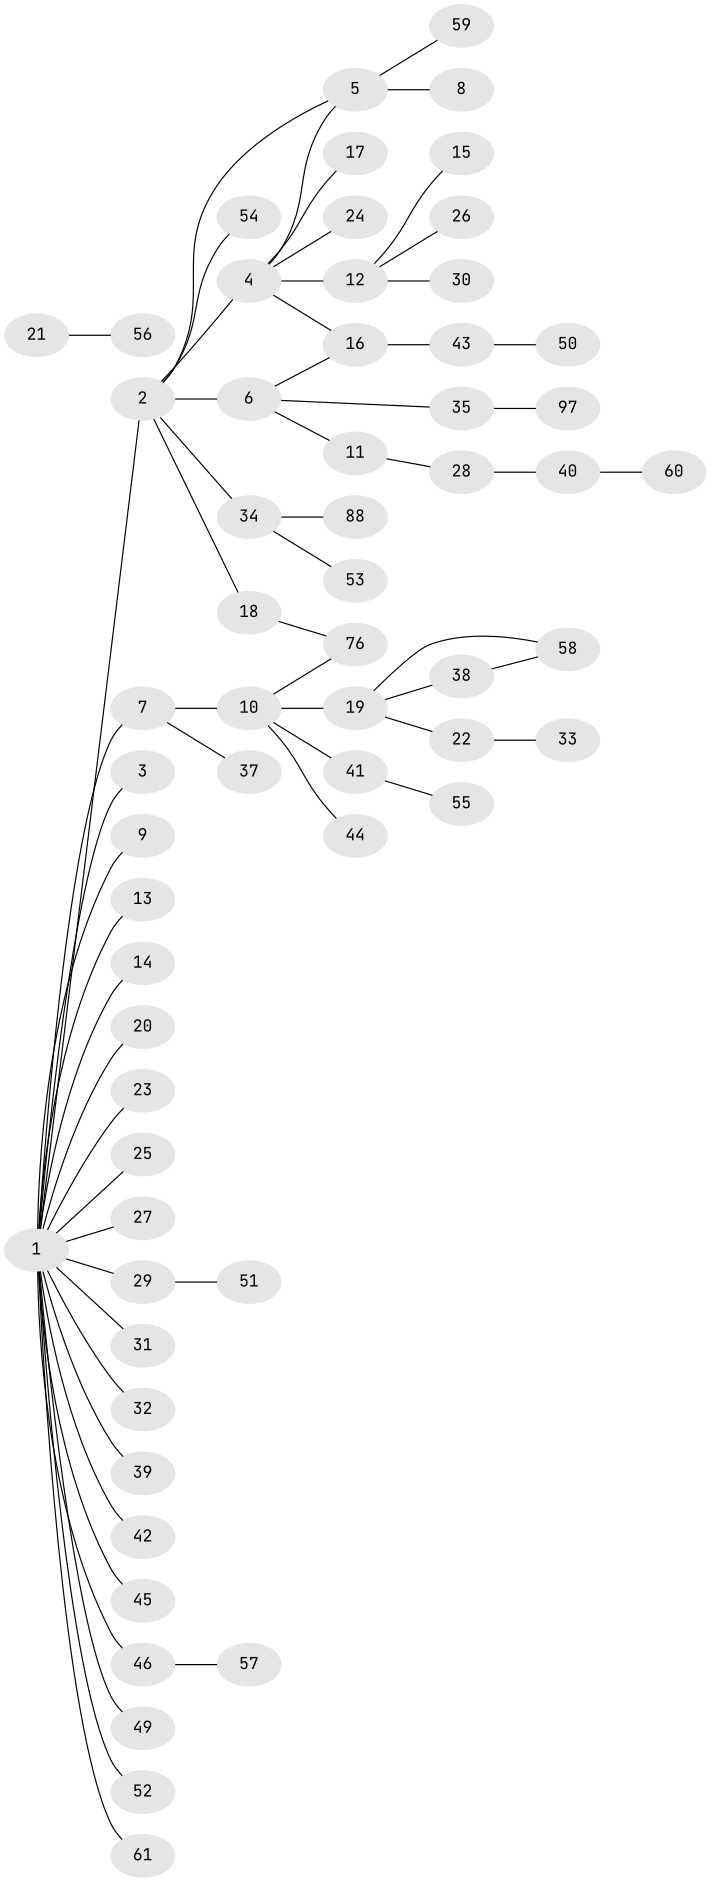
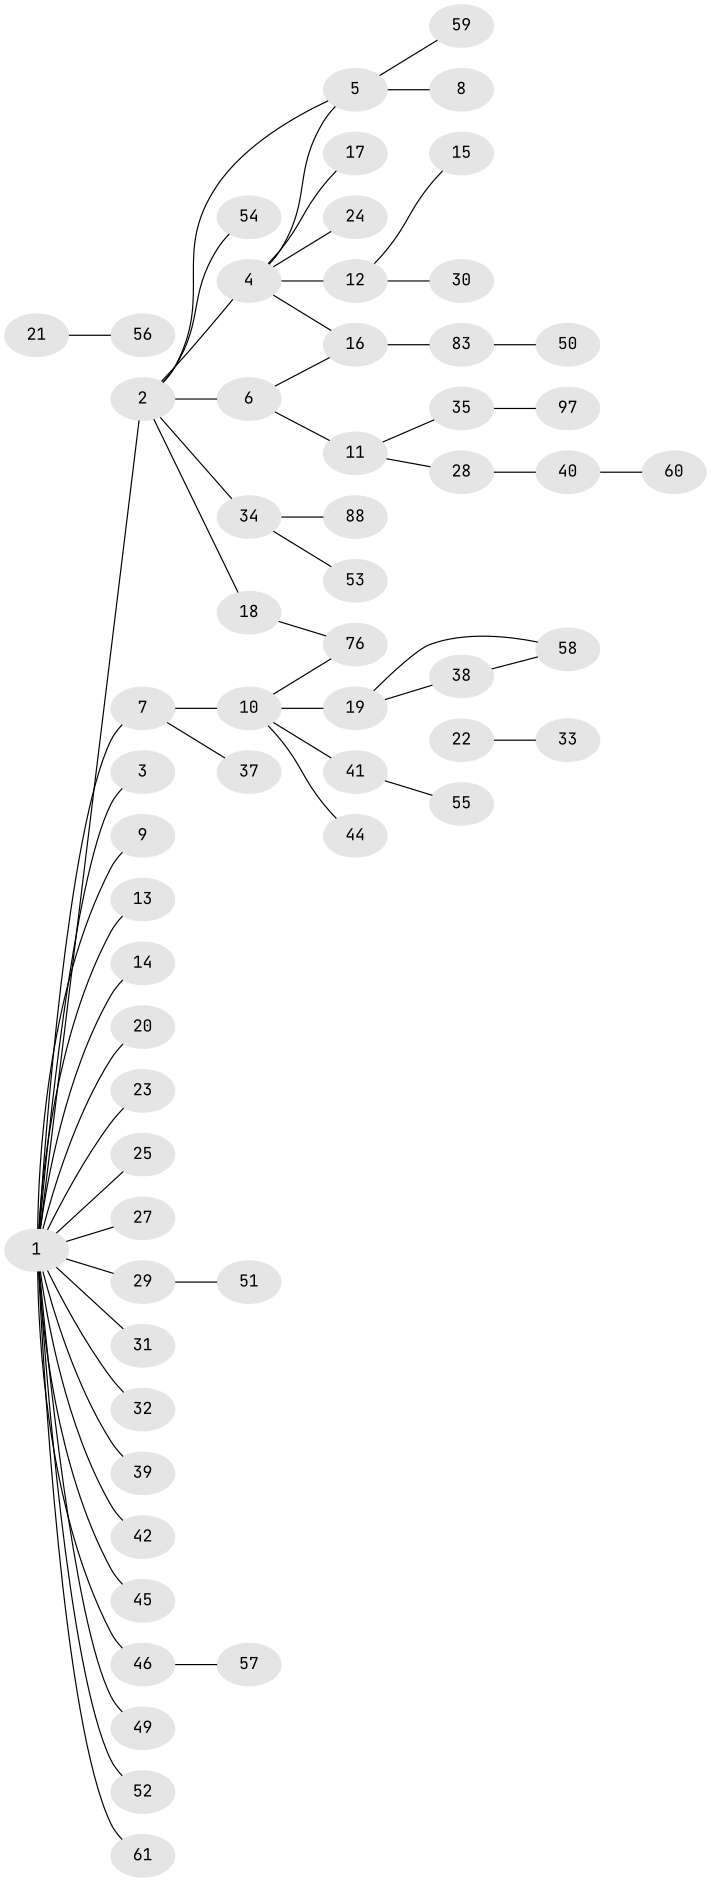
(462, 217) -> none
(462, 345) -> (462, 345)
(355, 404) -> (408, 431)
(409, 724) -> none
